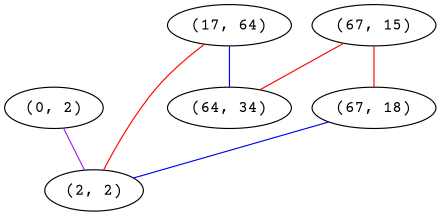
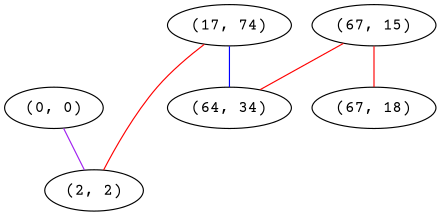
(229, 25) -> (229, 25)
(54, 108) -> (54, 108)
(231, 150) -> none
